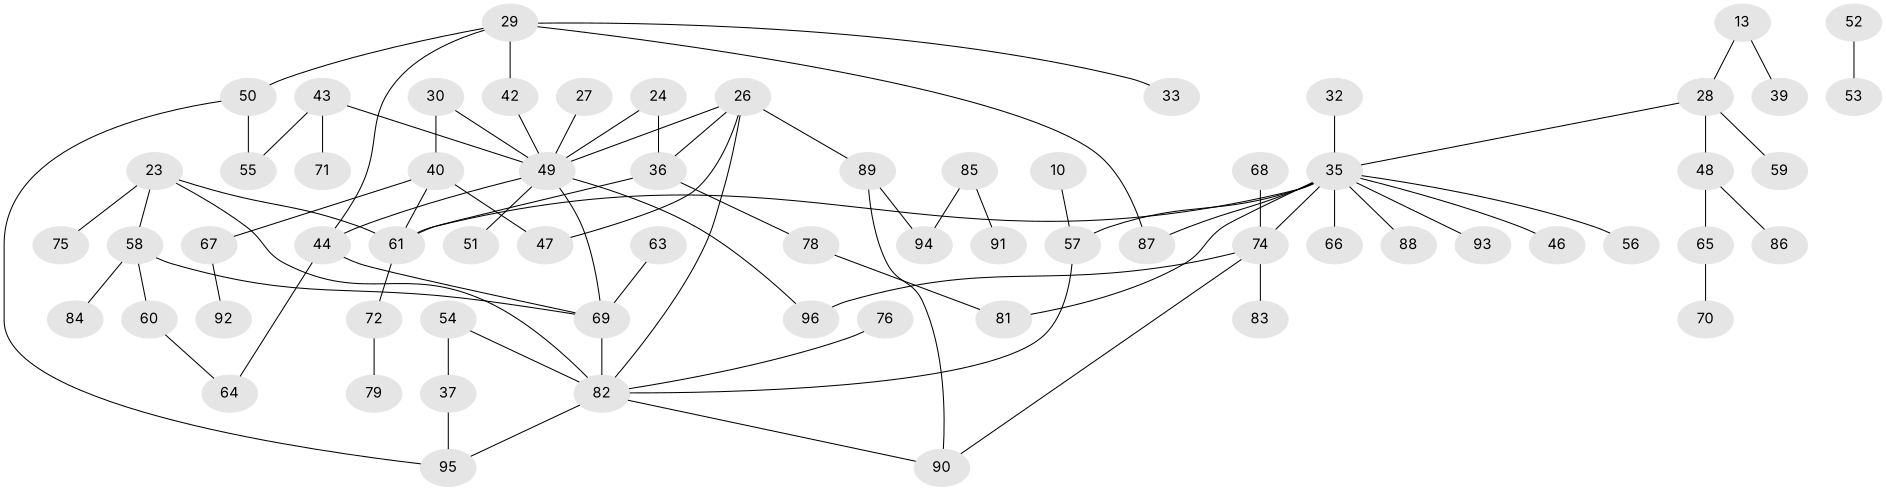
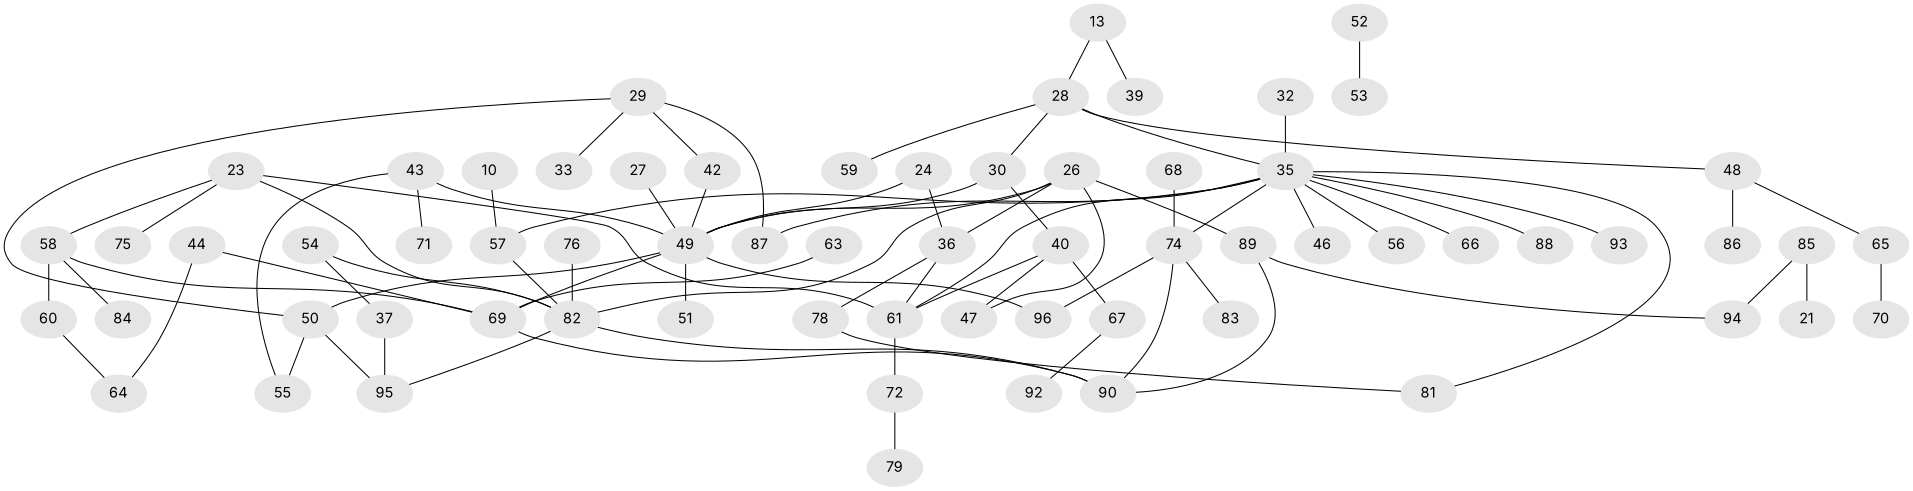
(381, 106) -> none
none -> (1029, 134)
(432, 203) -> (495, 277)
(999, 245) -> (1807, 319)
(602, 357) -> (803, 357)
